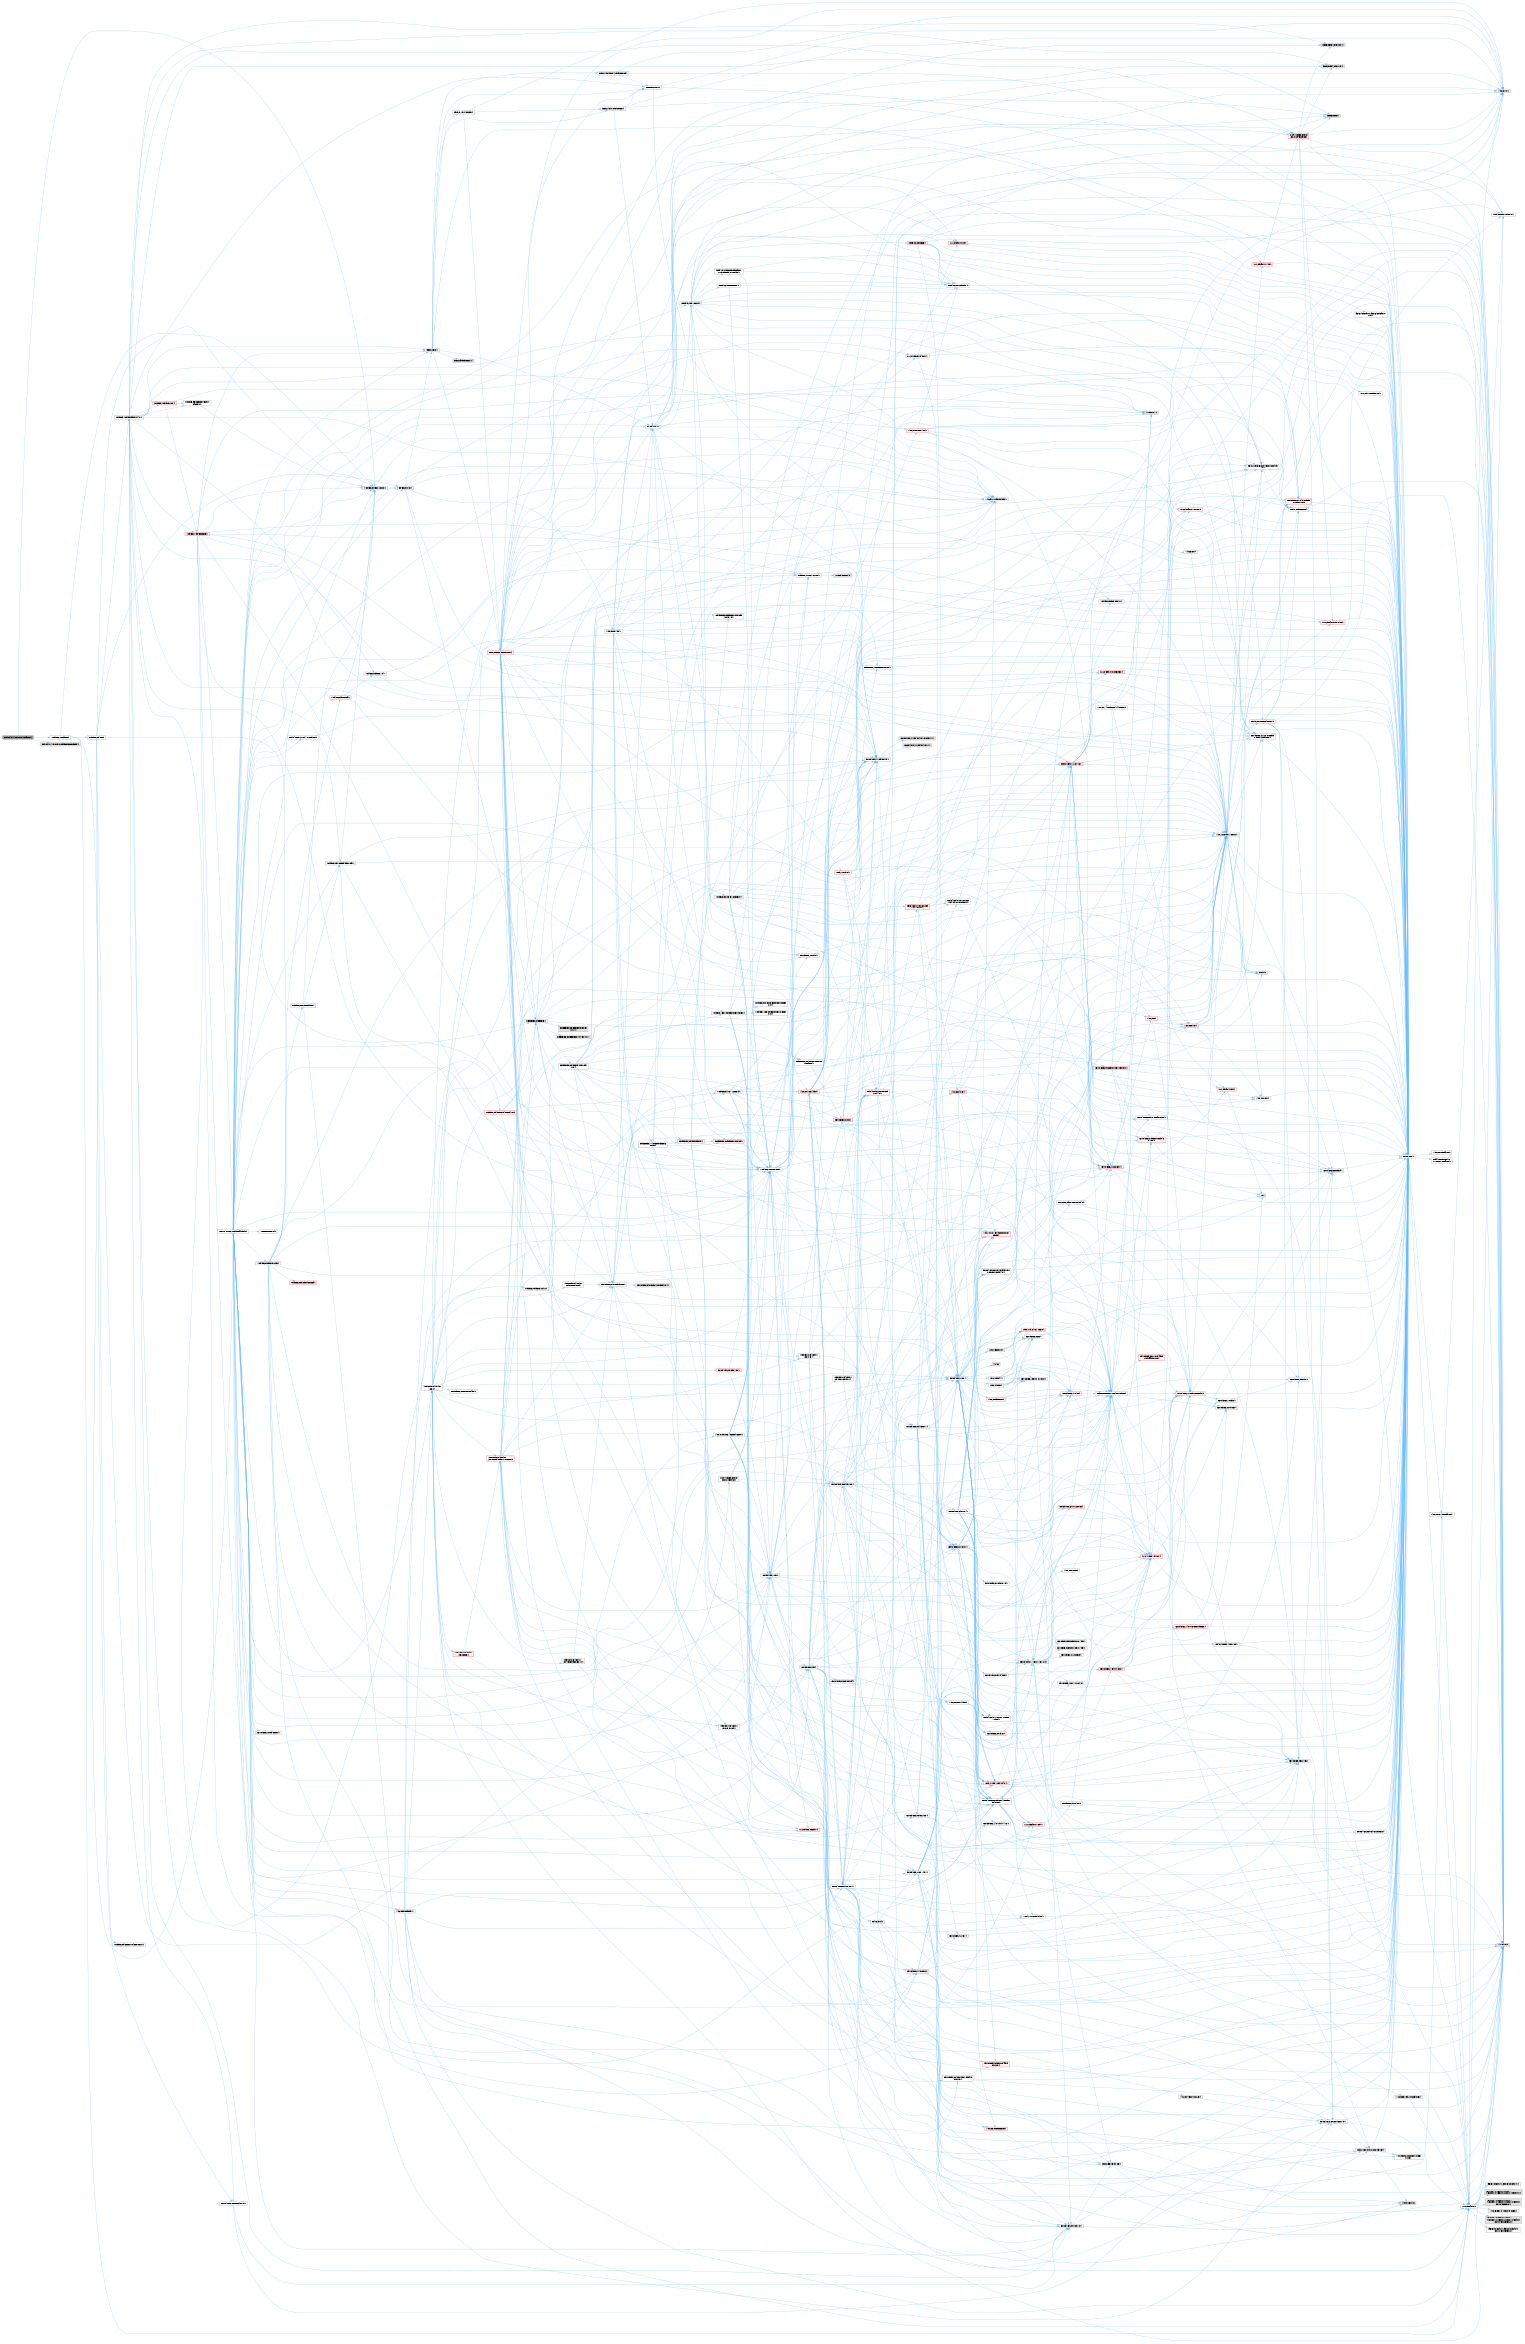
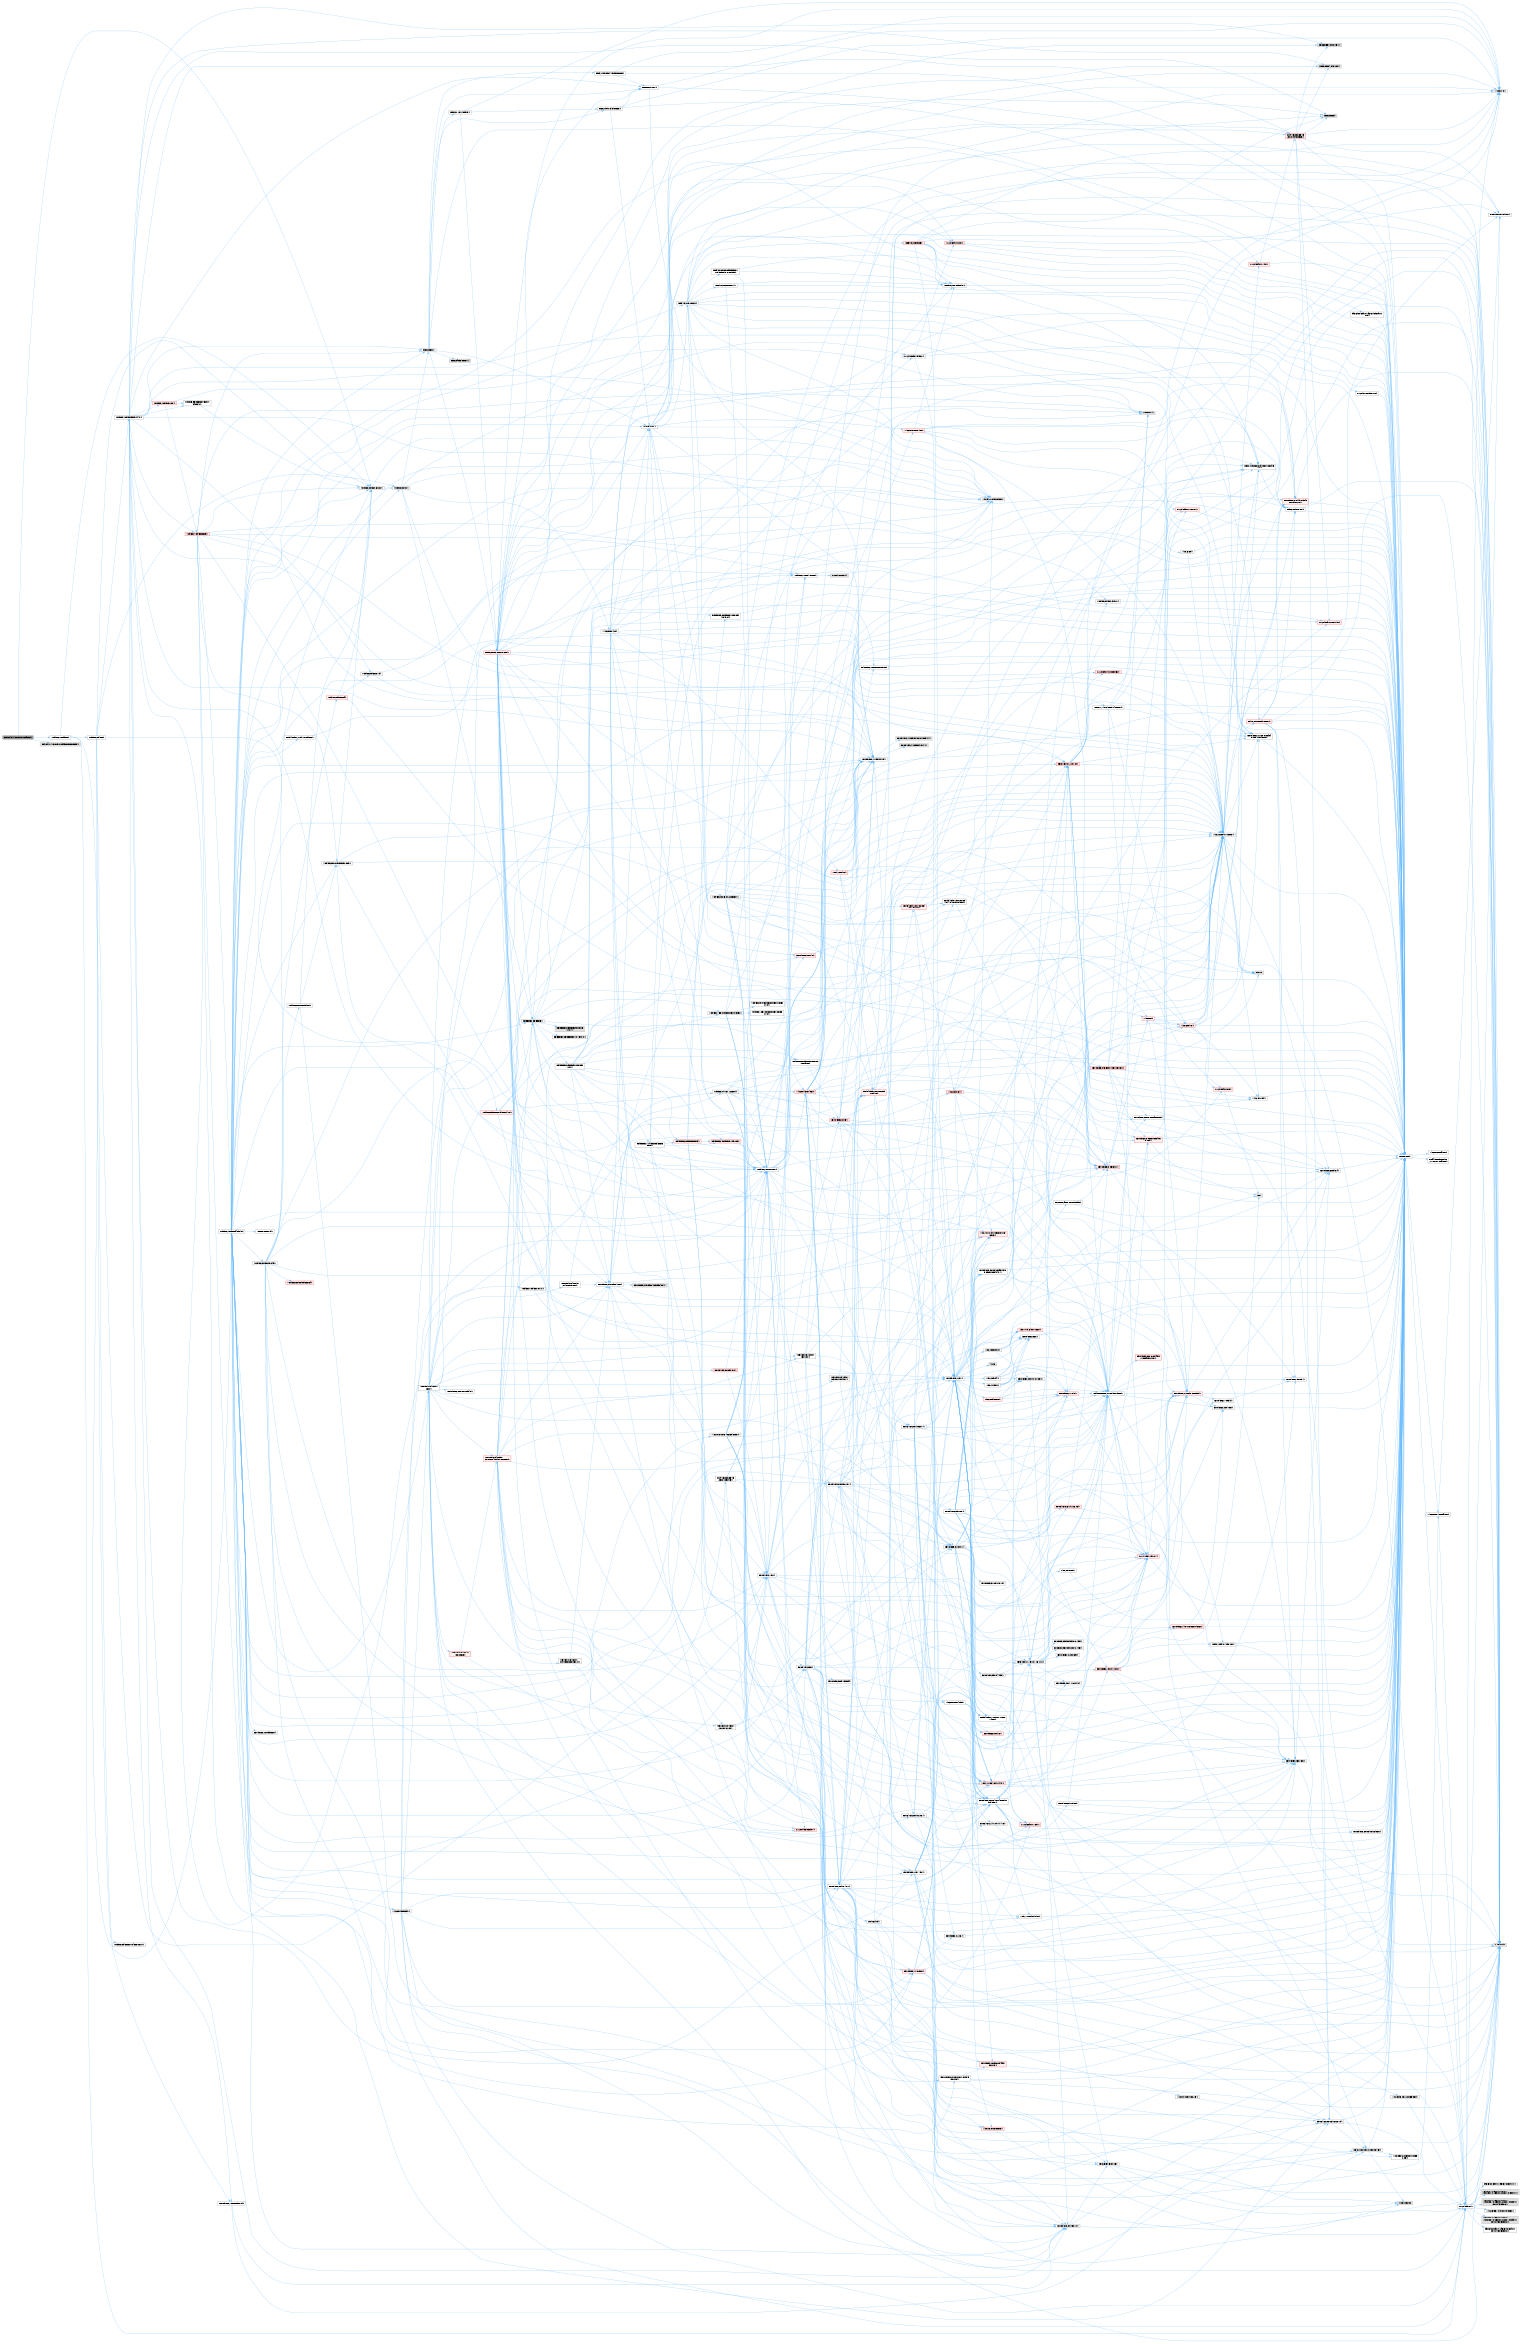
(233, 1231) -> (232, 1231)
